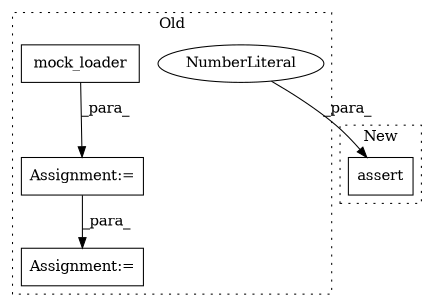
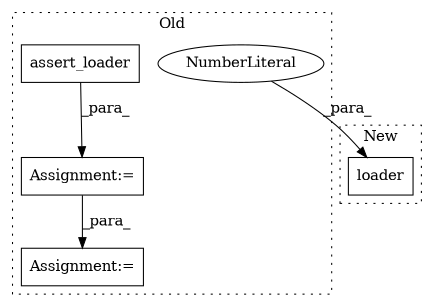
(80, 64) -> (80, 64)
(381, 176) -> (381, 176)
